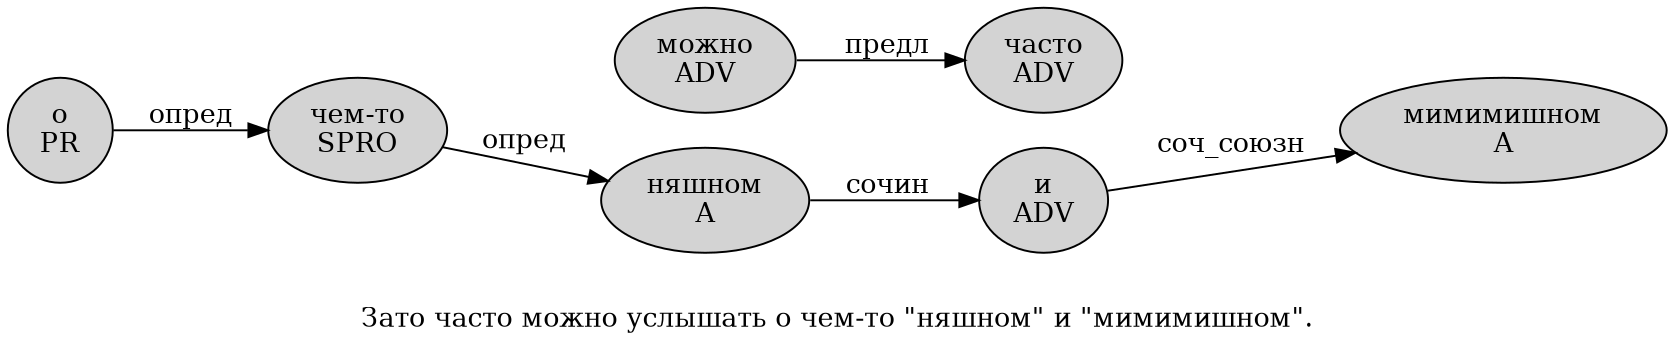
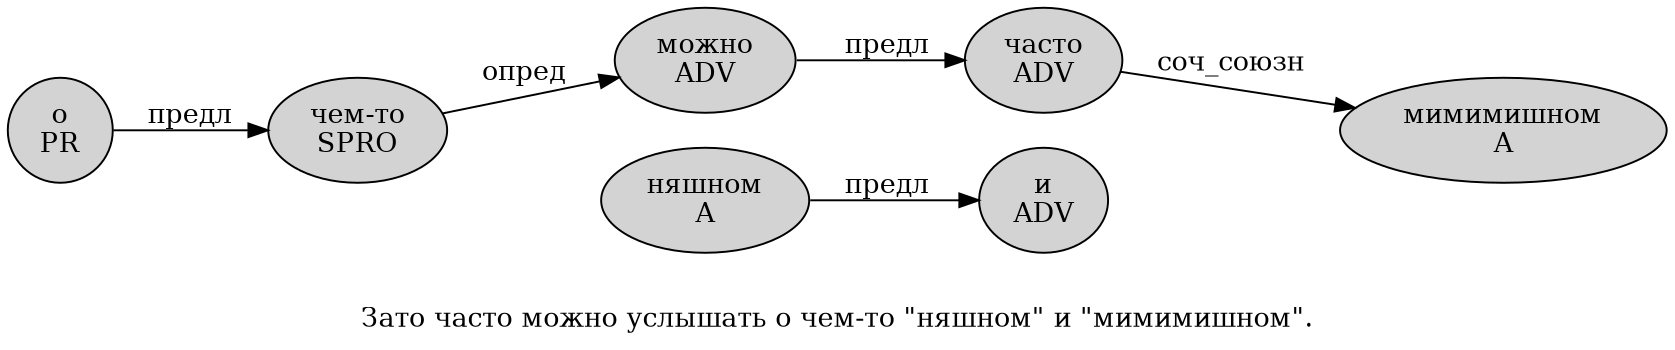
(191, 116) -> (191, 116)
(516, 162) -> (521, 97)
(1222, 173) -> (1228, 88)
(887, 186) -> (887, 186)
